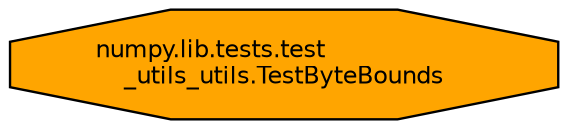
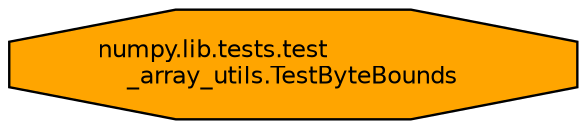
(284, 64) -> (293, 64)
